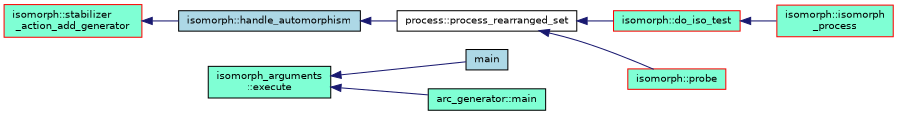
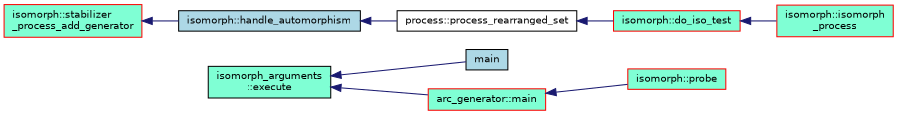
(73, 21) -> (73, 21)
(602, 49) -> (592, 88)
(487, 100) -> (487, 100)
